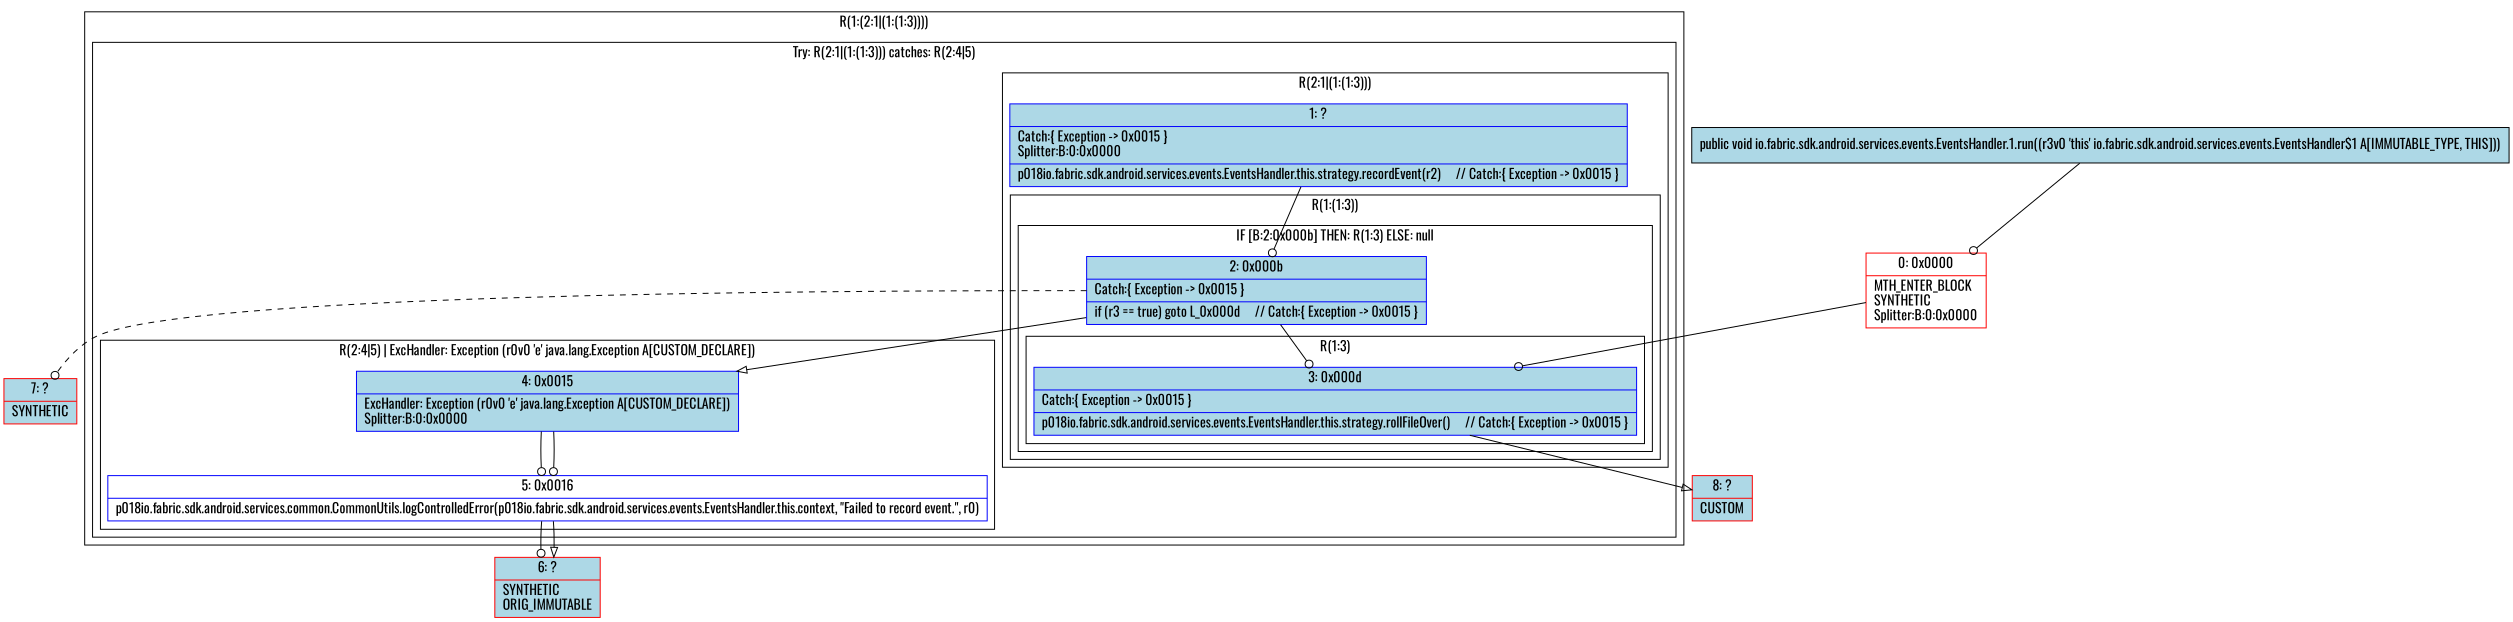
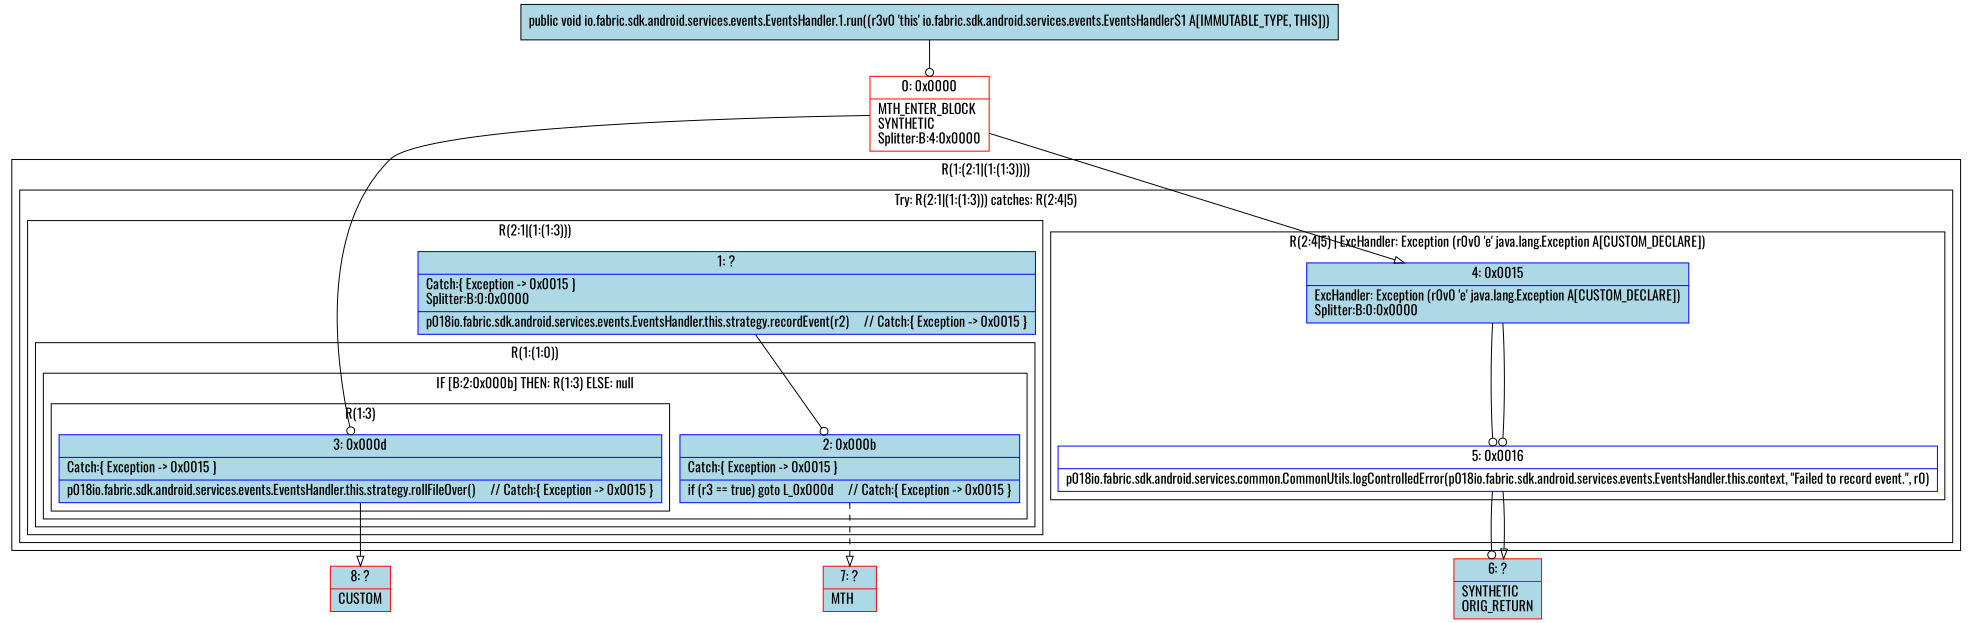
(1335, 206) -> (535, 354)
(564, 297) -> (850, 529)
(1926, 316) -> (930, 139)
(1294, 343) -> none
(900, 346) -> (1192, 197)
(40, 412) -> (842, 600)
(548, 606) -> (1498, 607)
